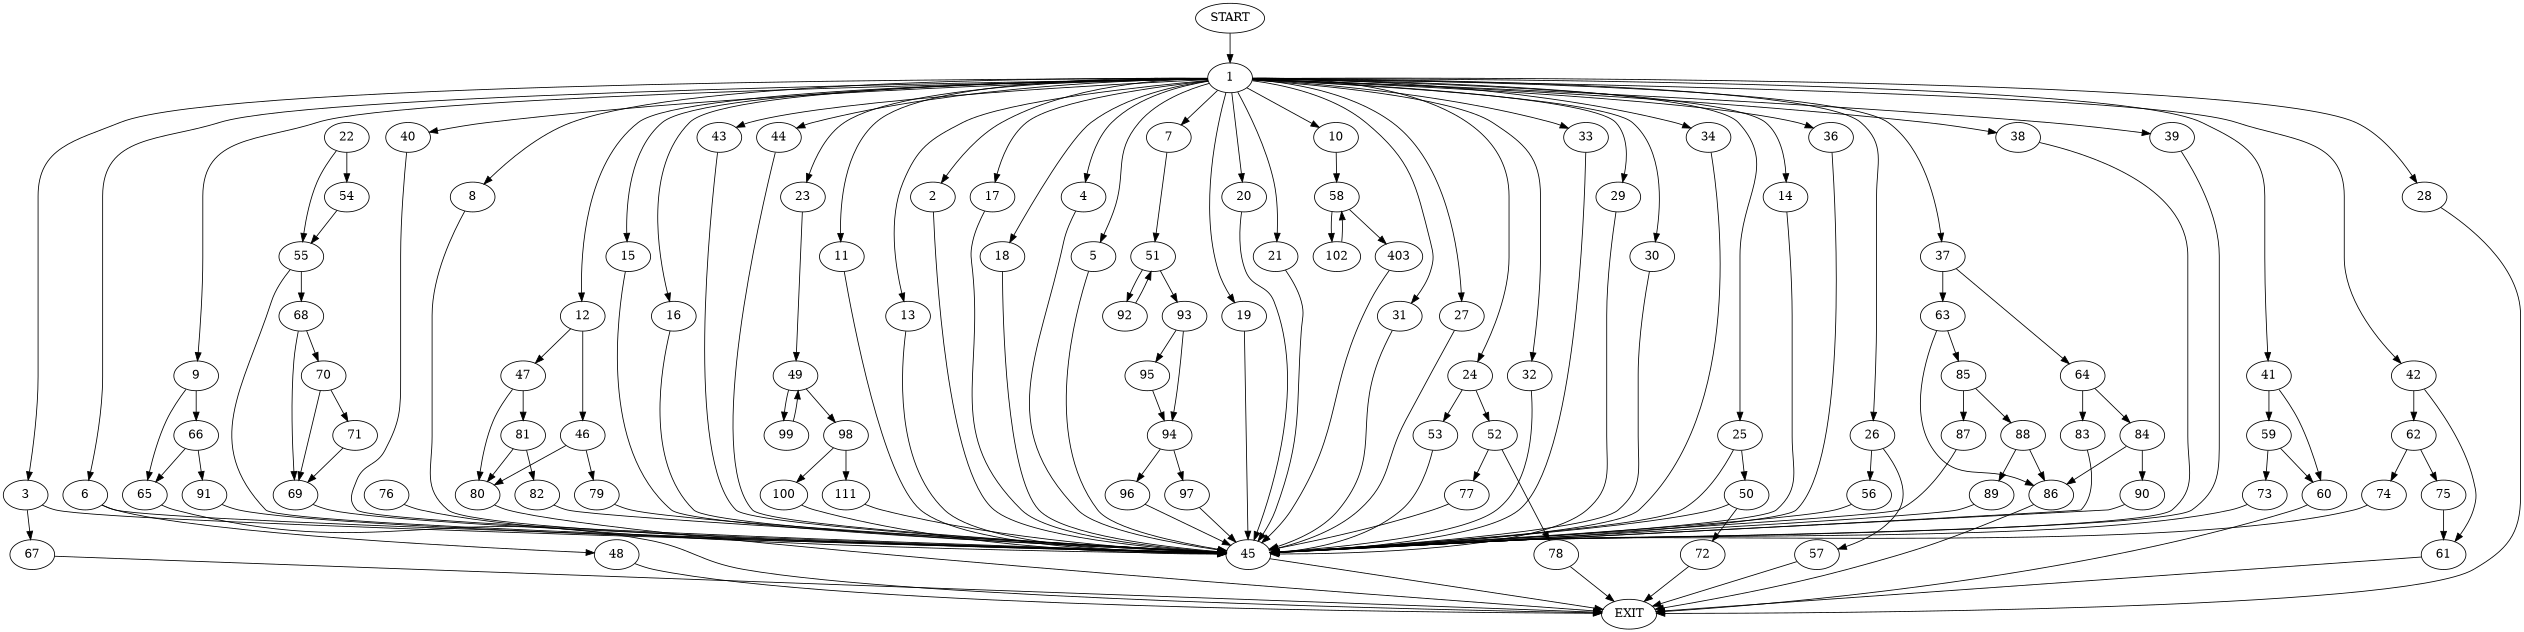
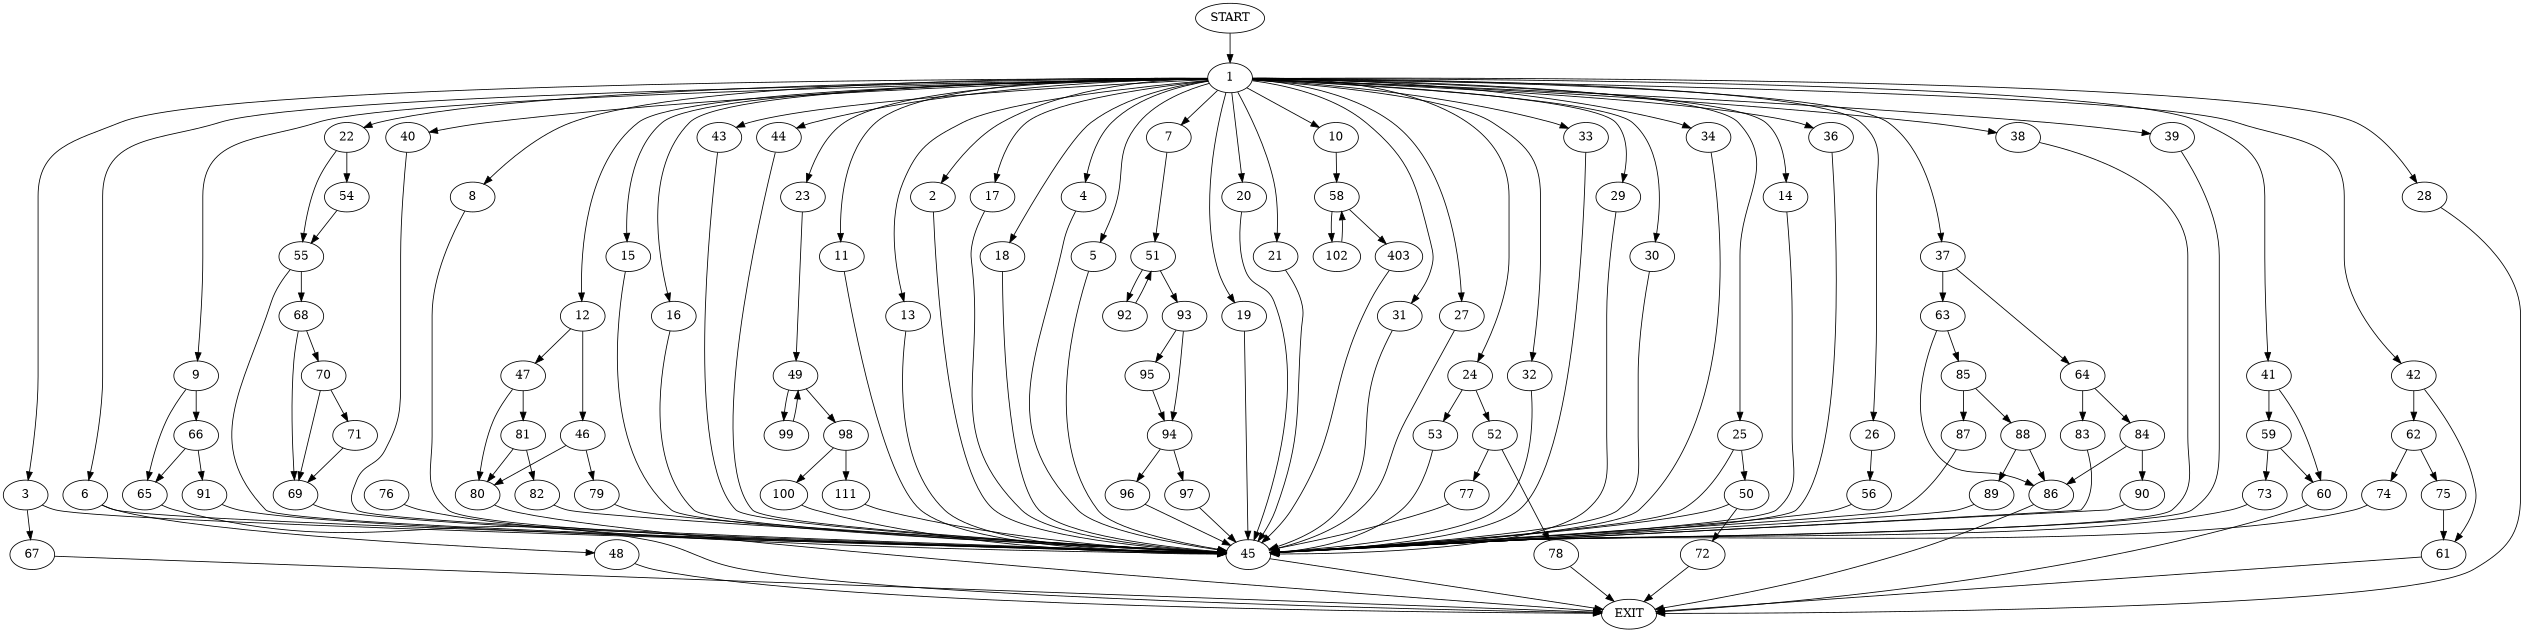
none -> (789, 87)
(1817, 555) -> none
